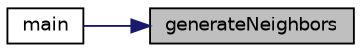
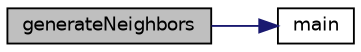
(107, 26) -> (235, 26)
